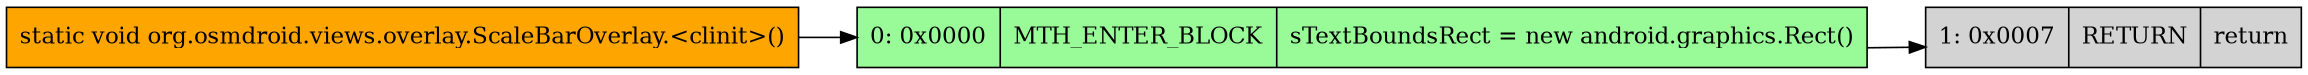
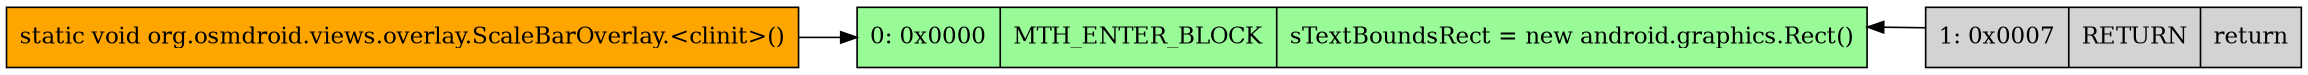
(1888, 48) -> (1905, 27)
